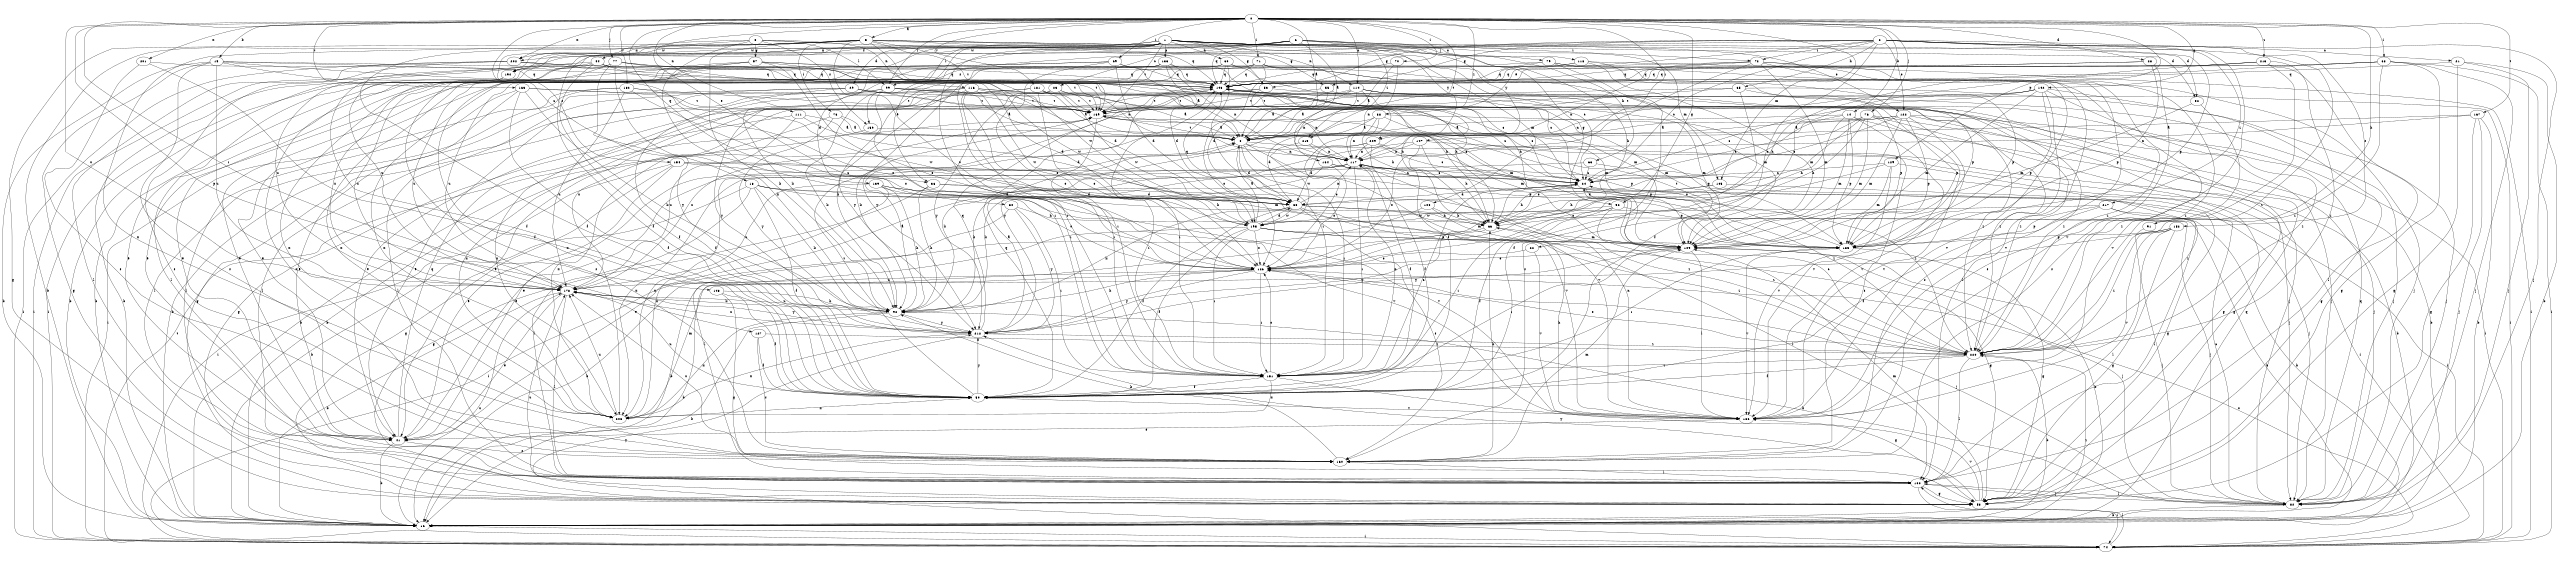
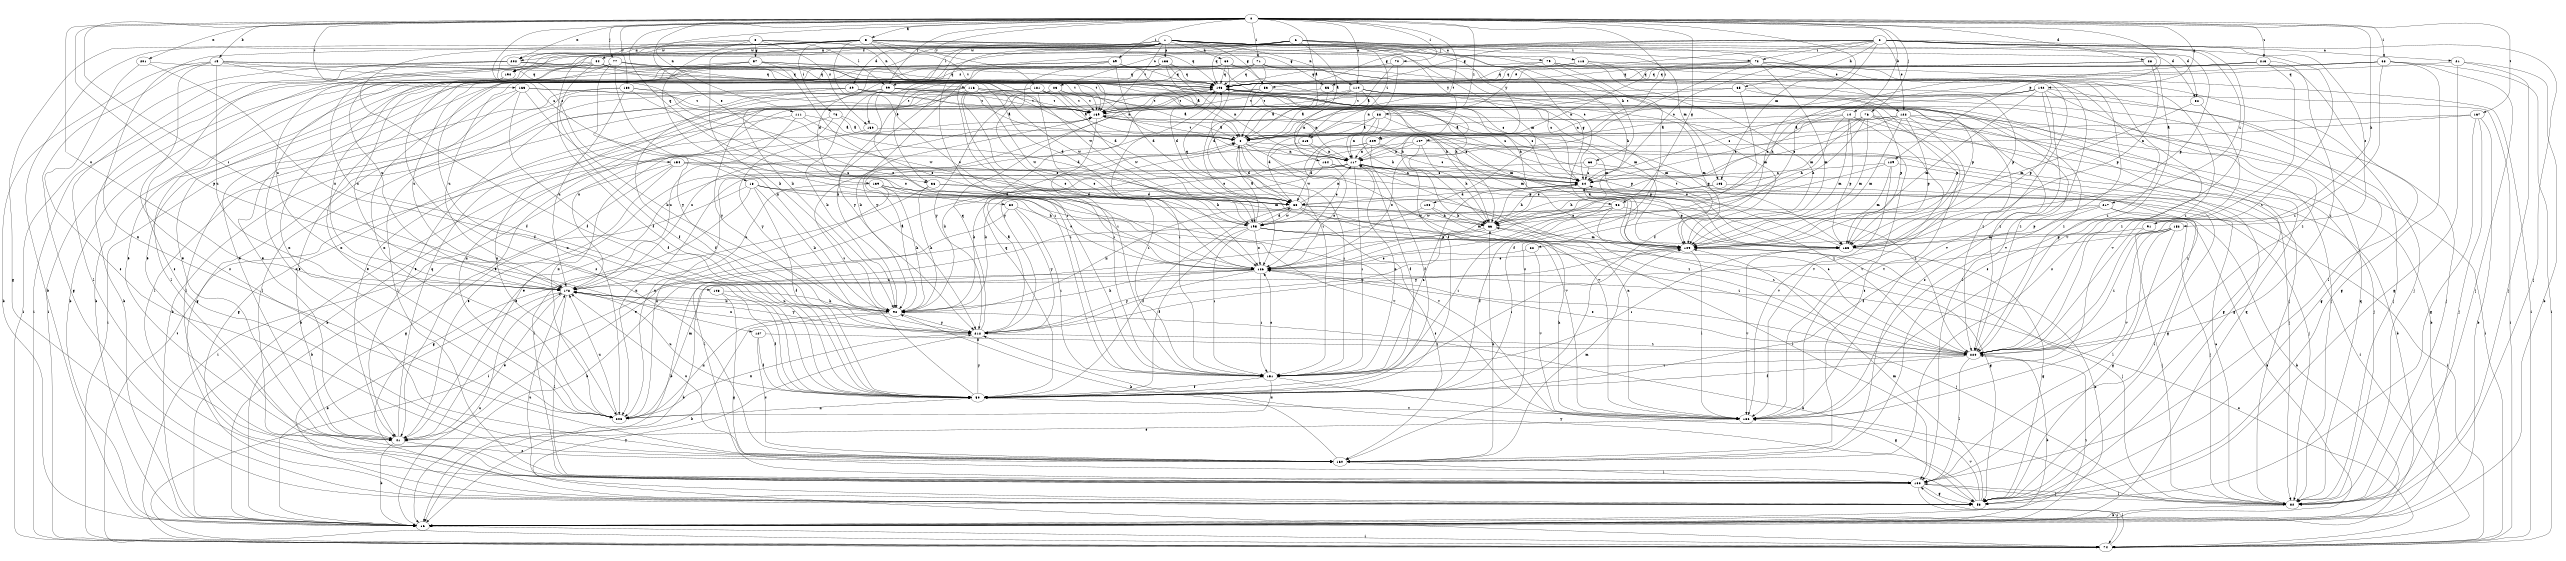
none -> (1920, 238)
